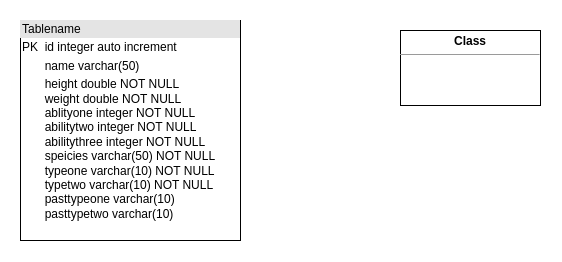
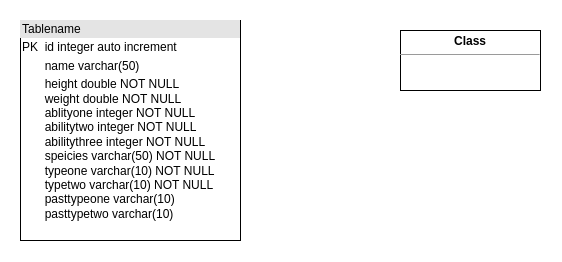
(471, 68) -> (471, 61)
